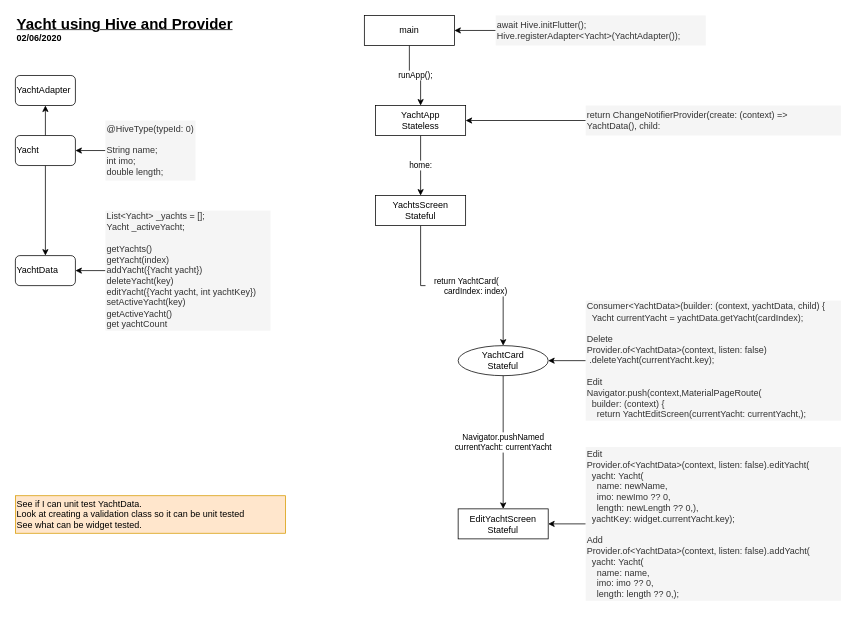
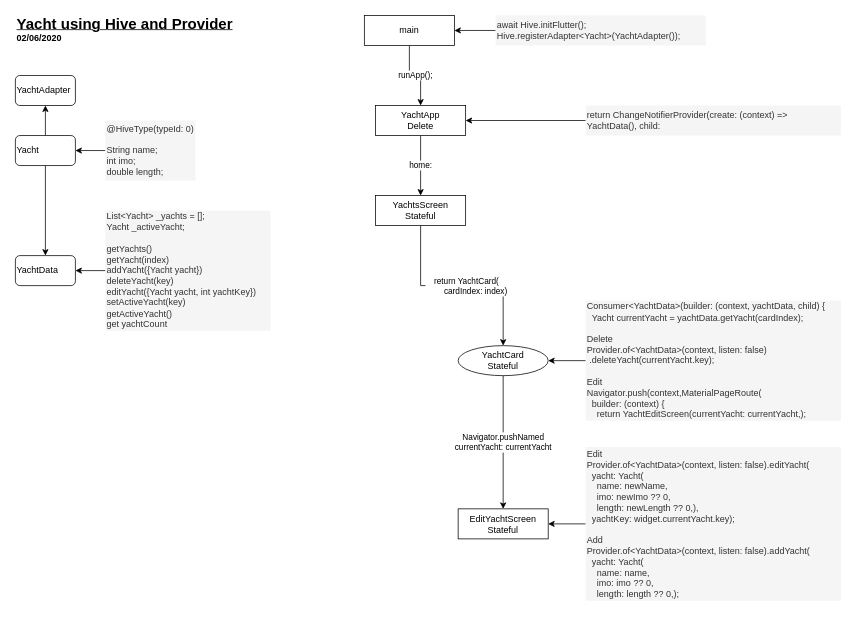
(420, 120) -> (420, 120)
(150, 514) -> none
